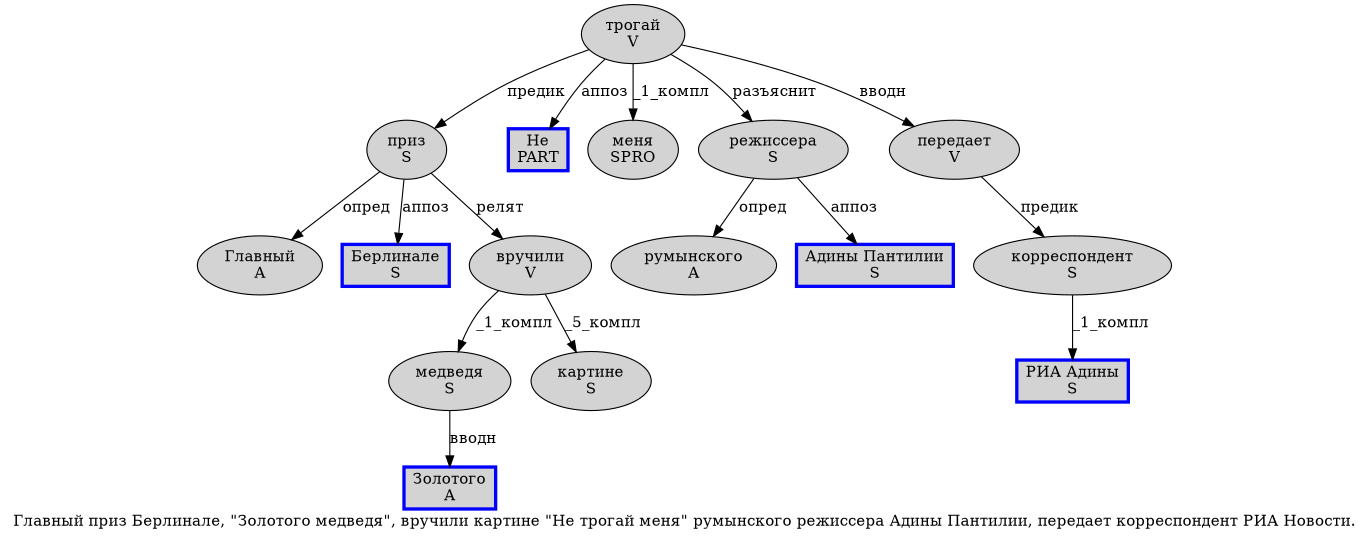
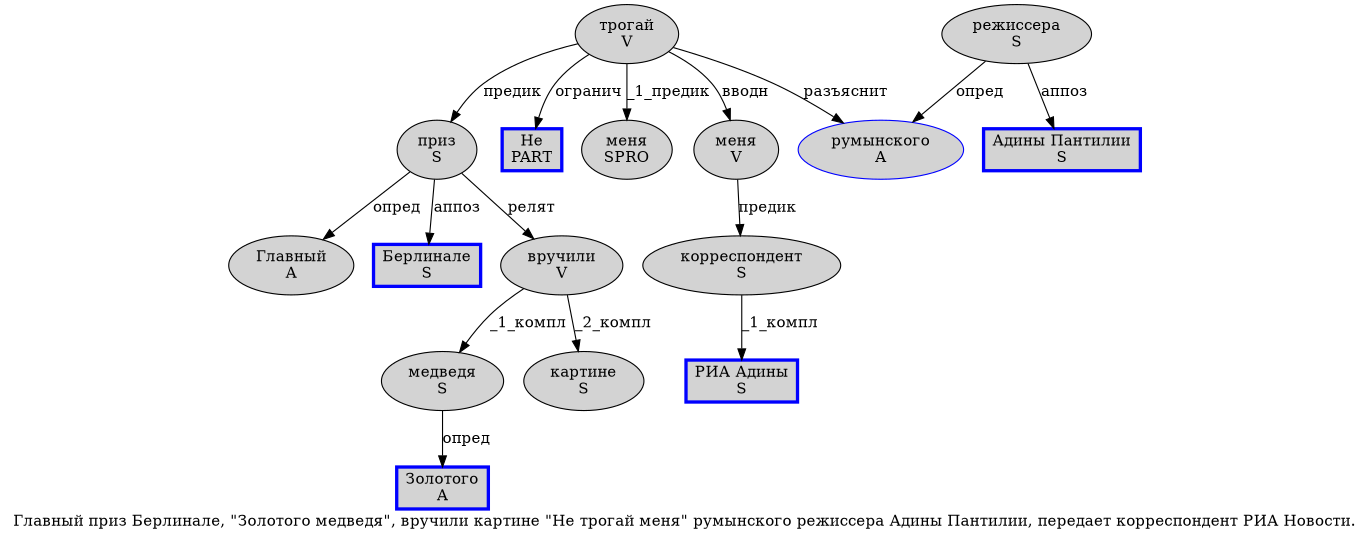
(710, 80) -> (756, 76)
(605, 92) -> (589, 92)
(672, 92) -> (669, 92)
(954, 150) -> (736, 150)
(694, 265) -> (881, 150)
(603, 323) -> (614, 323)
(474, 439) -> (466, 439)
